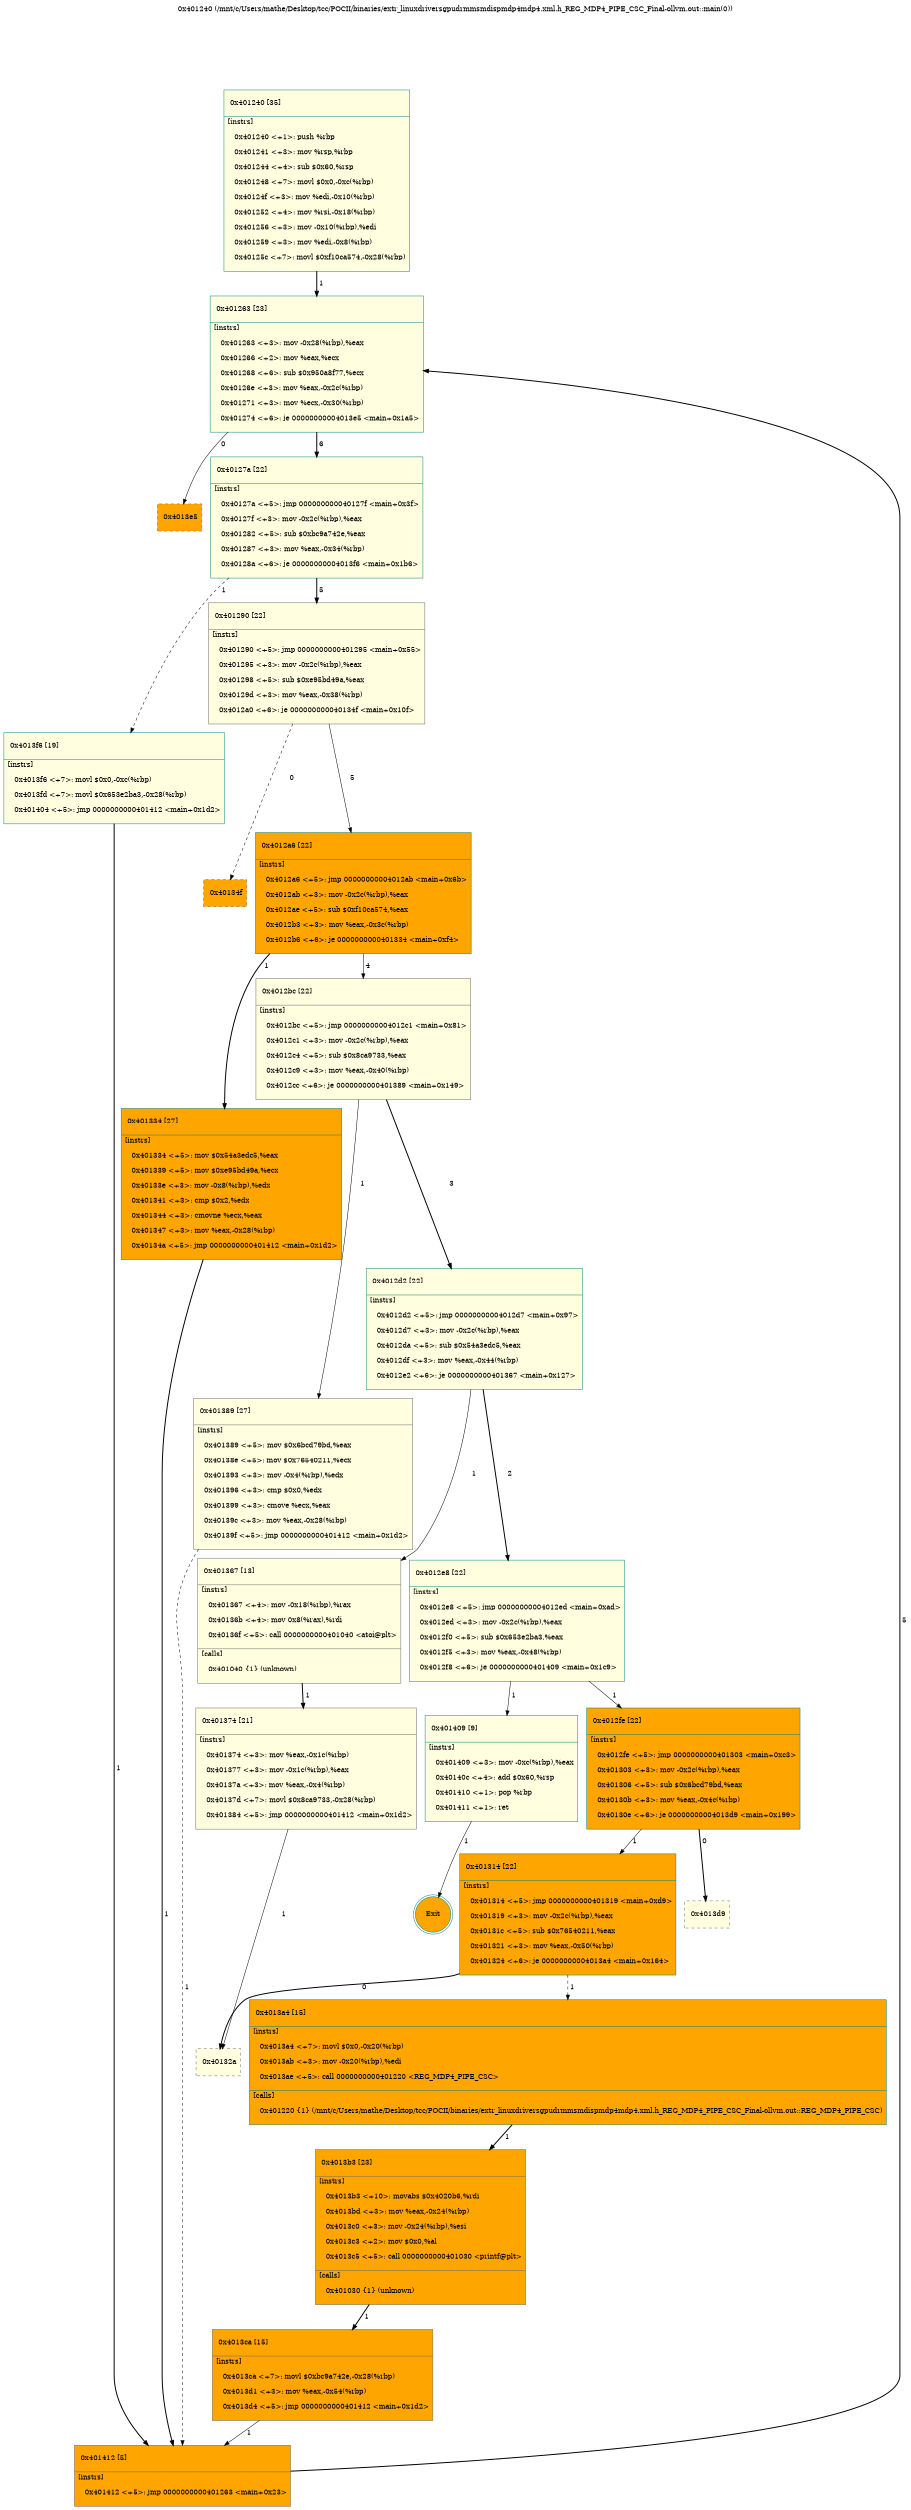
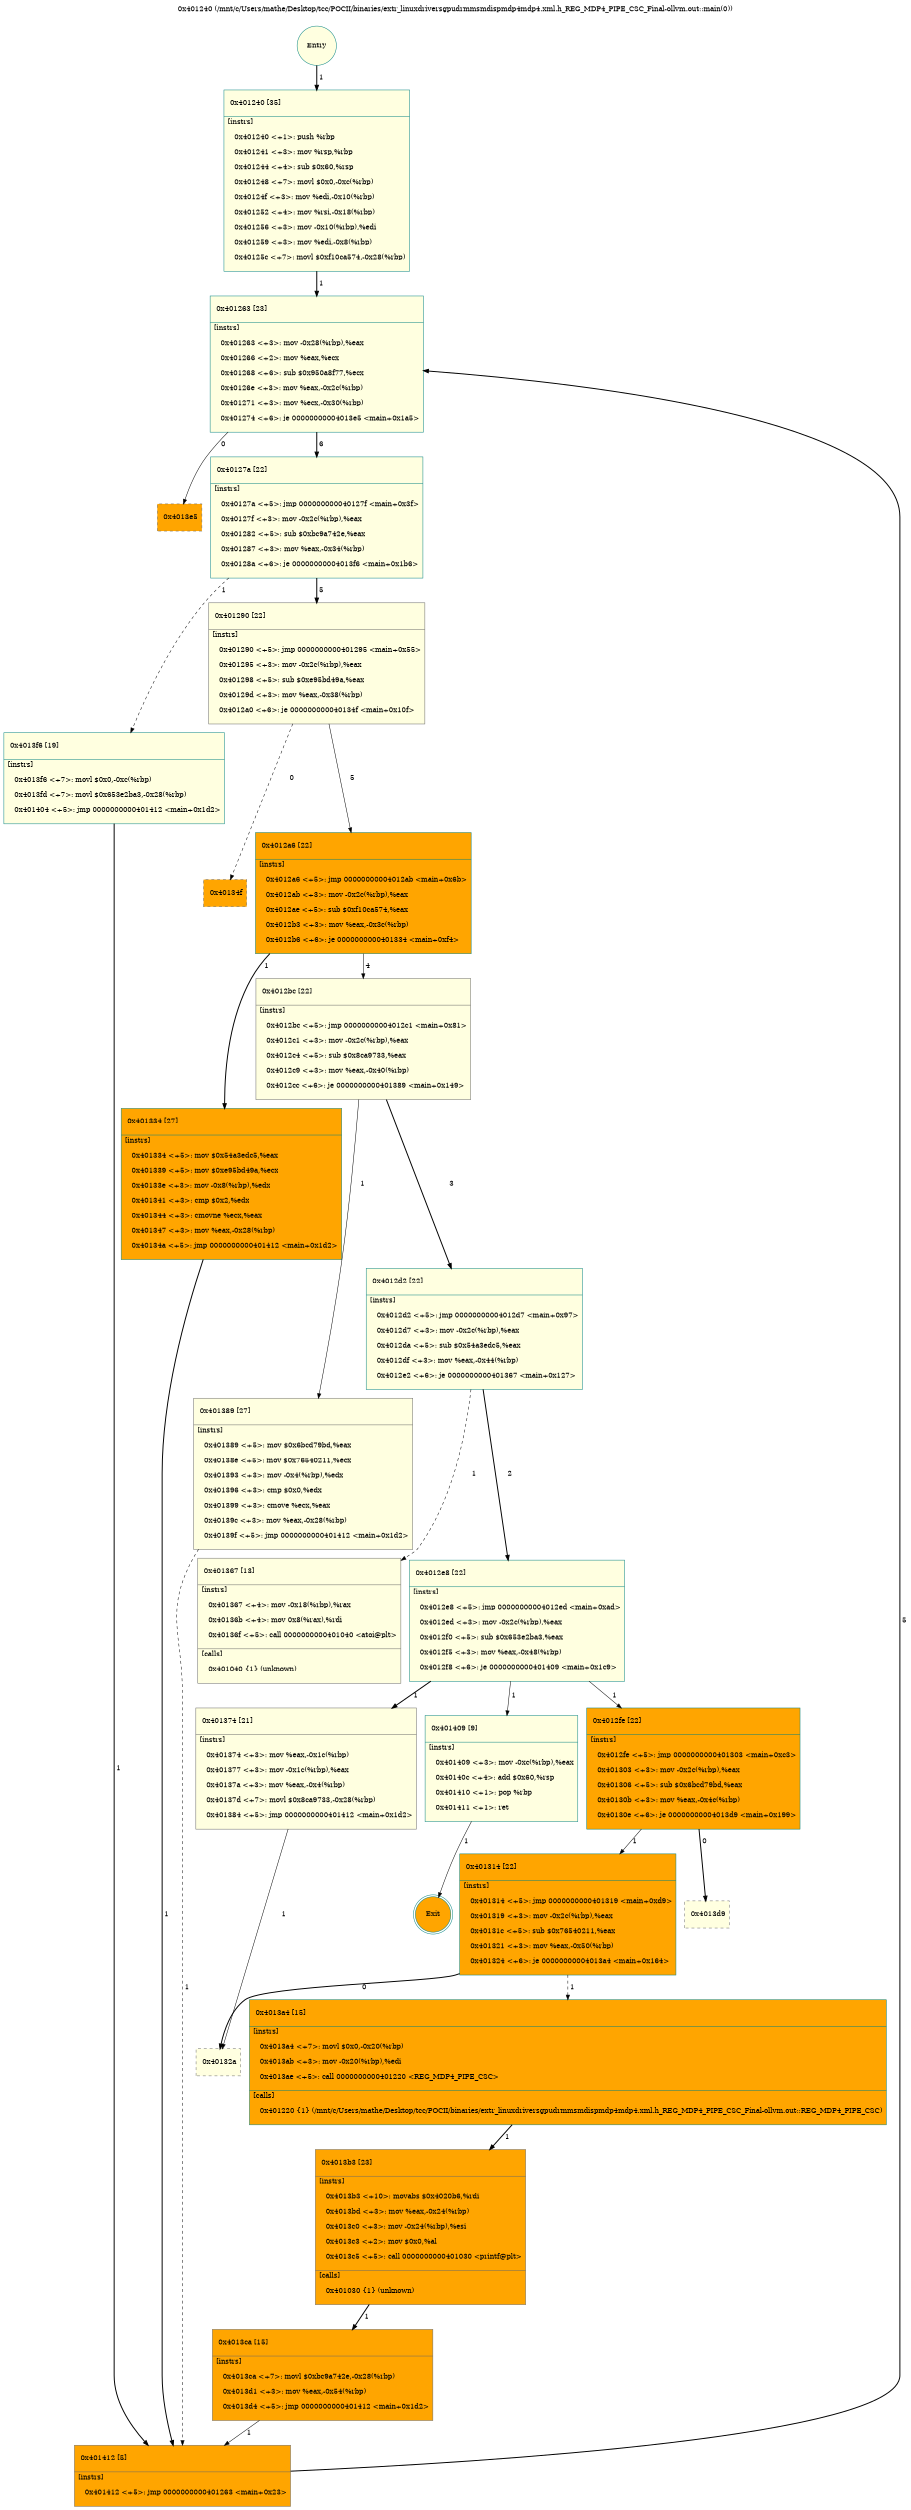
none -> (317, 46)
(452, 1480) -> (452, 1480)
(303, 1693) -> (414, 1693)
